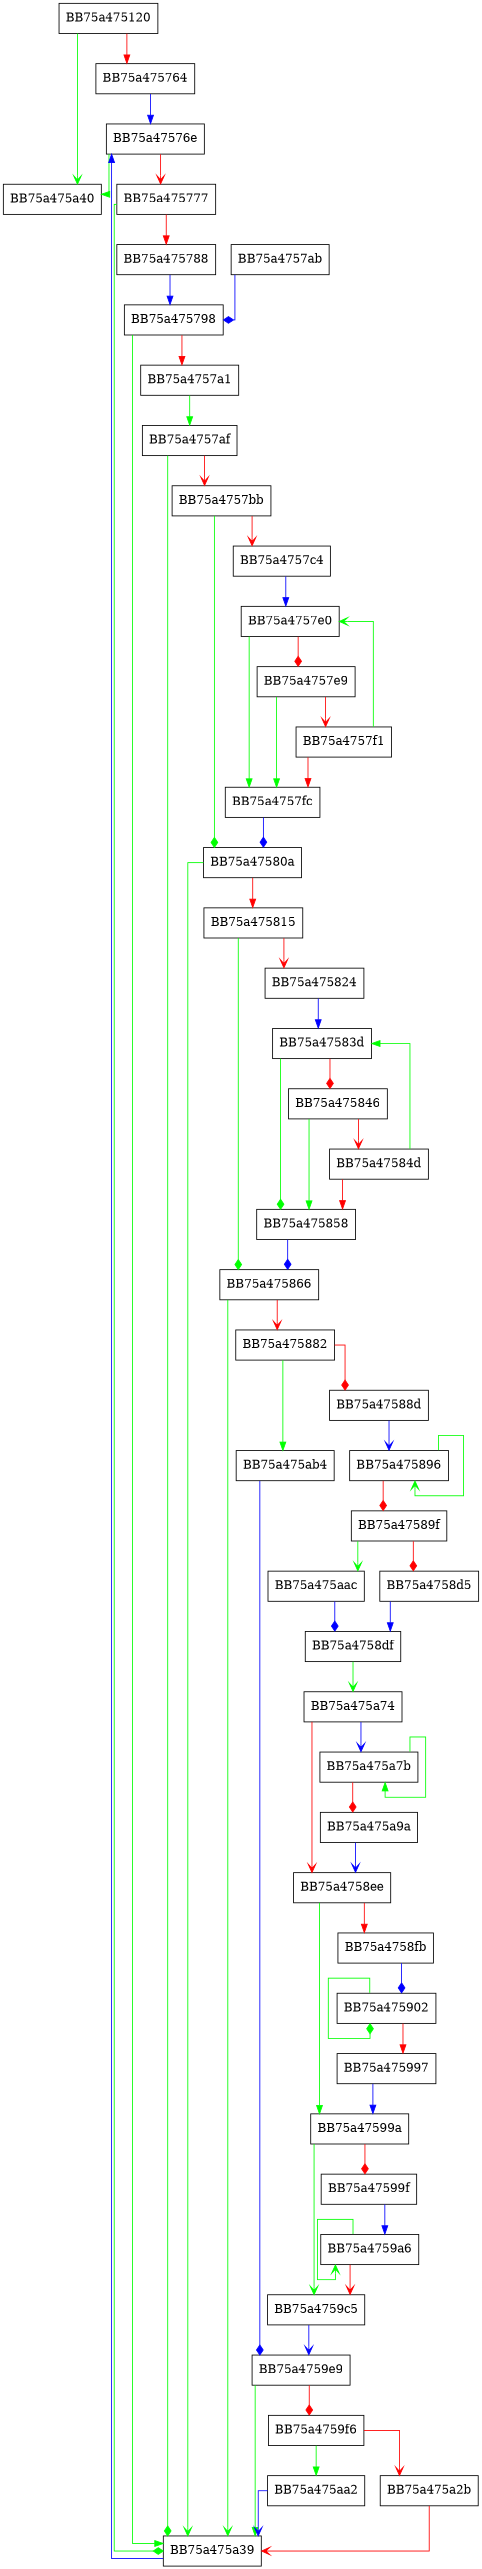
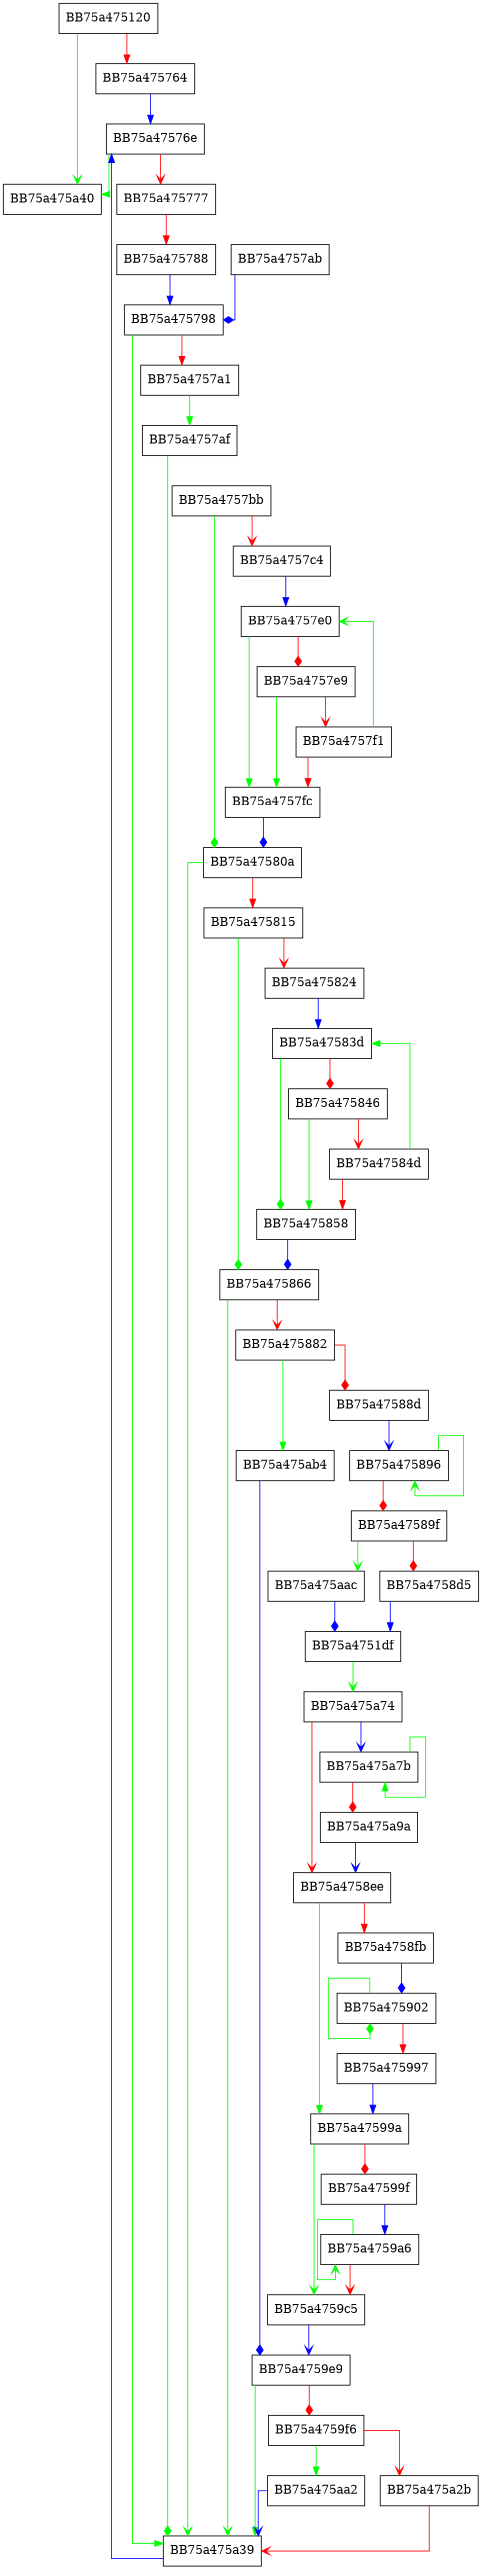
(205, 466) -> none
(114, 1396) -> none
(353, 1647) -> (353, 1647)
